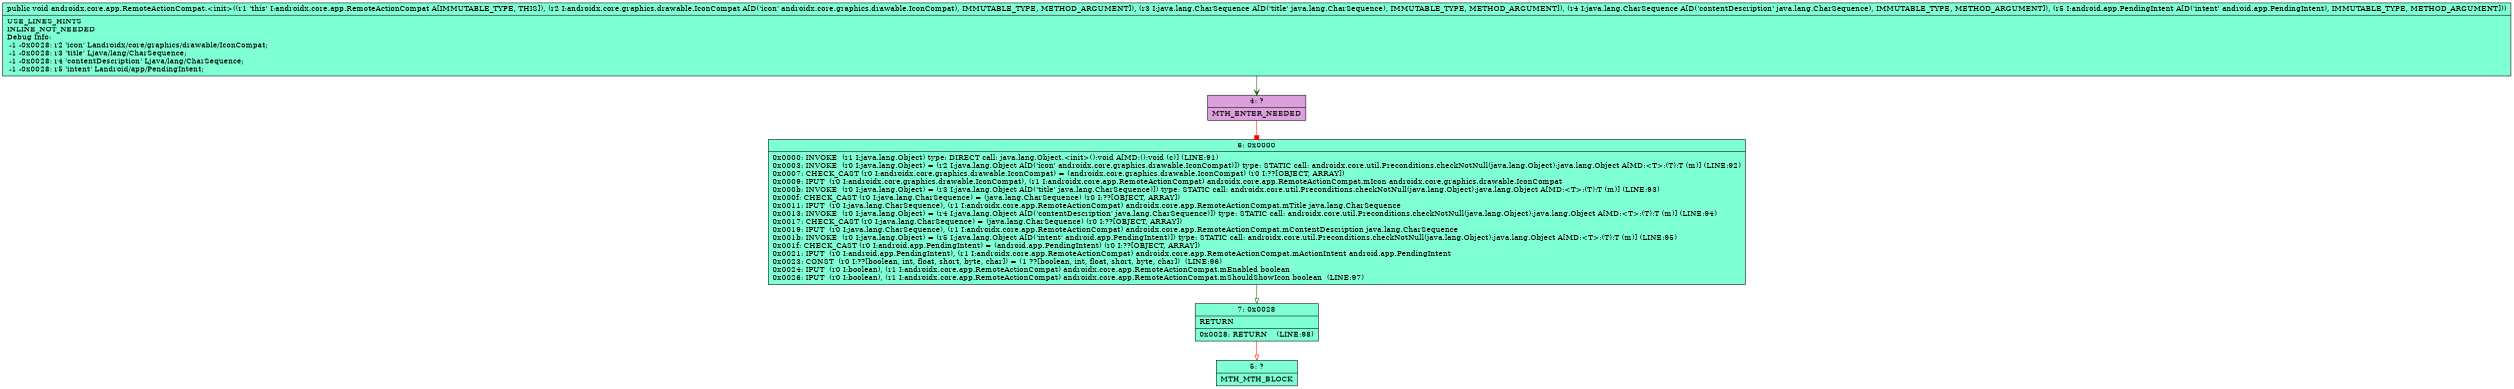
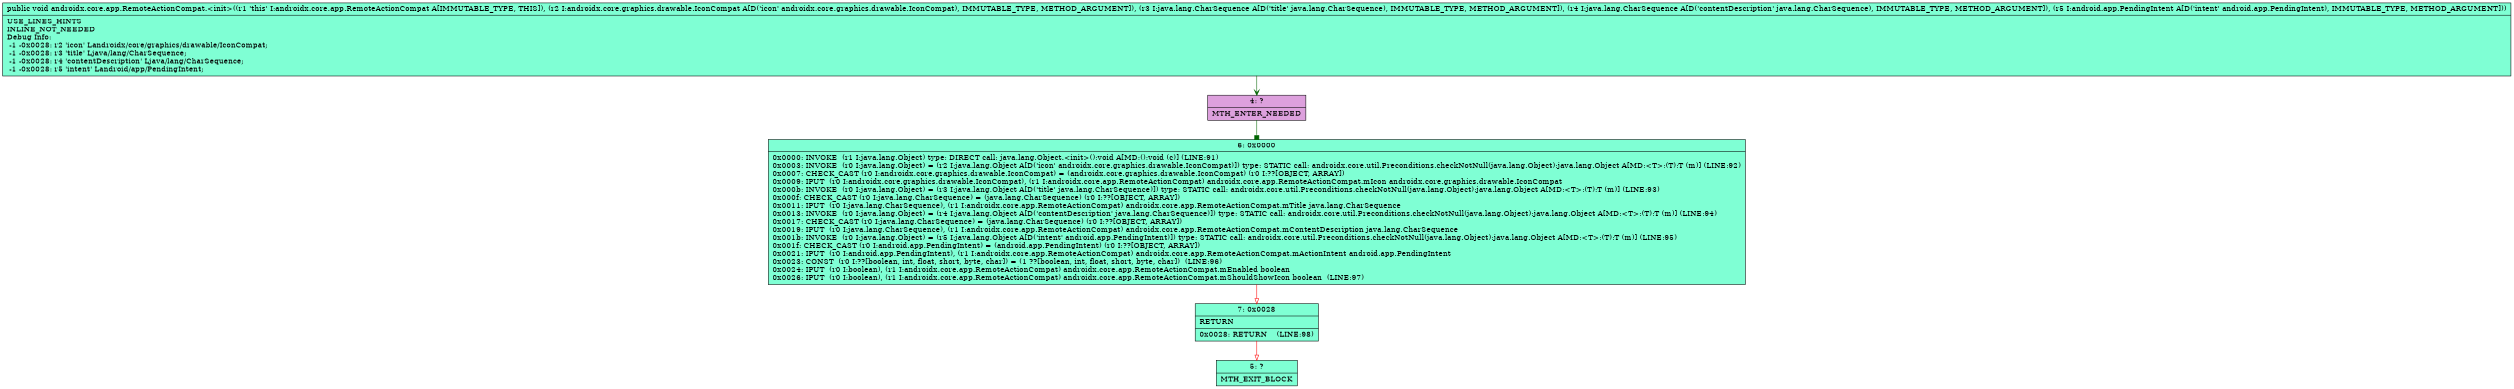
(1257, 127) -> (1257, 127)
(1257, 291) -> (1257, 291)
(1257, 379) -> (1257, 379)
